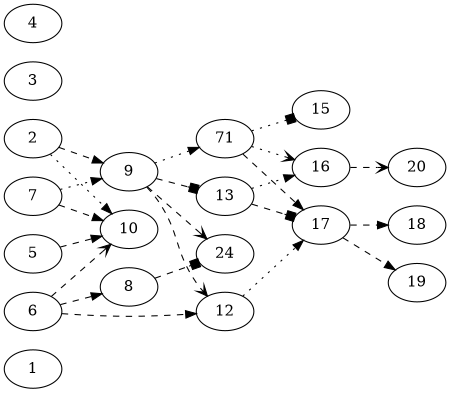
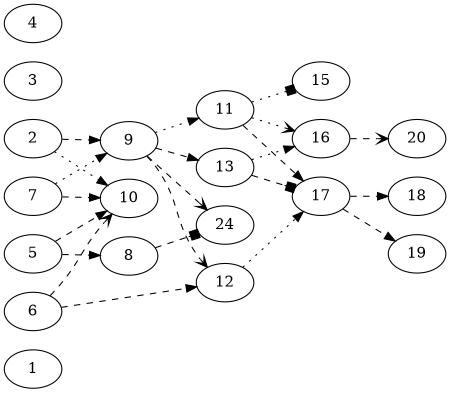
(225, 139) -> (225, 110)
(172, 183) -> (172, 153)
(76, 301) -> (73, 255)
